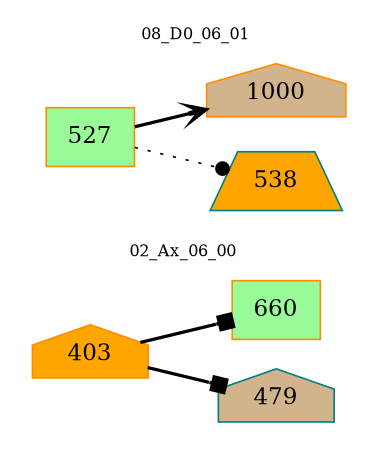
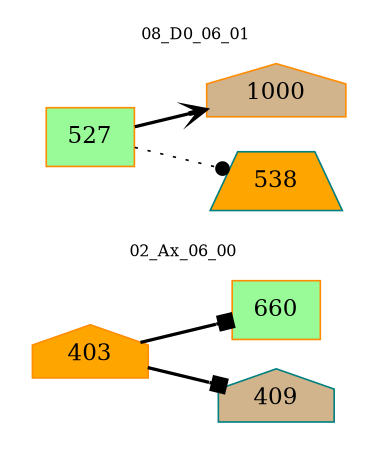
(276, 398) -> (276, 398)
